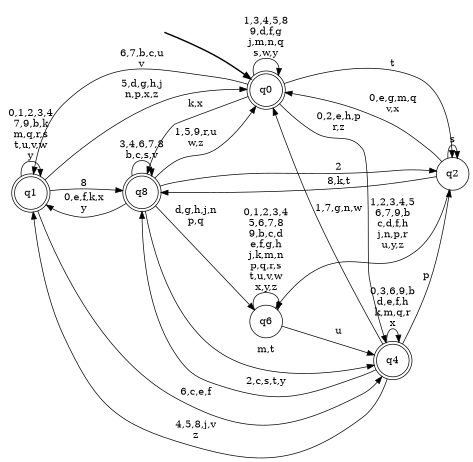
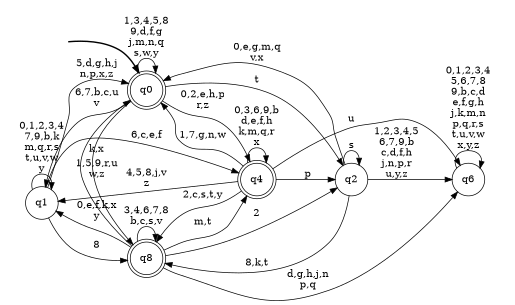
(31, 193) -> (42, 203)
(325, 339) -> (367, 124)
